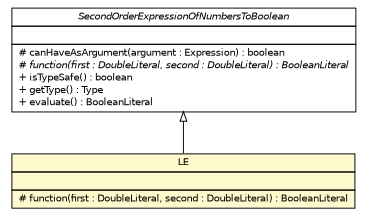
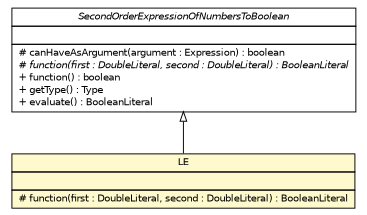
(76, 78) -> (70, 78)
